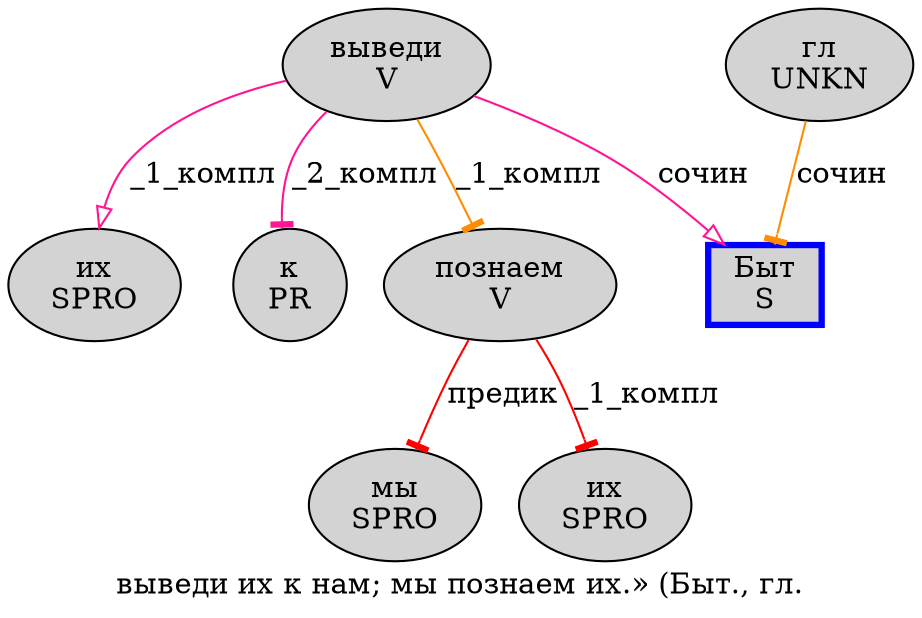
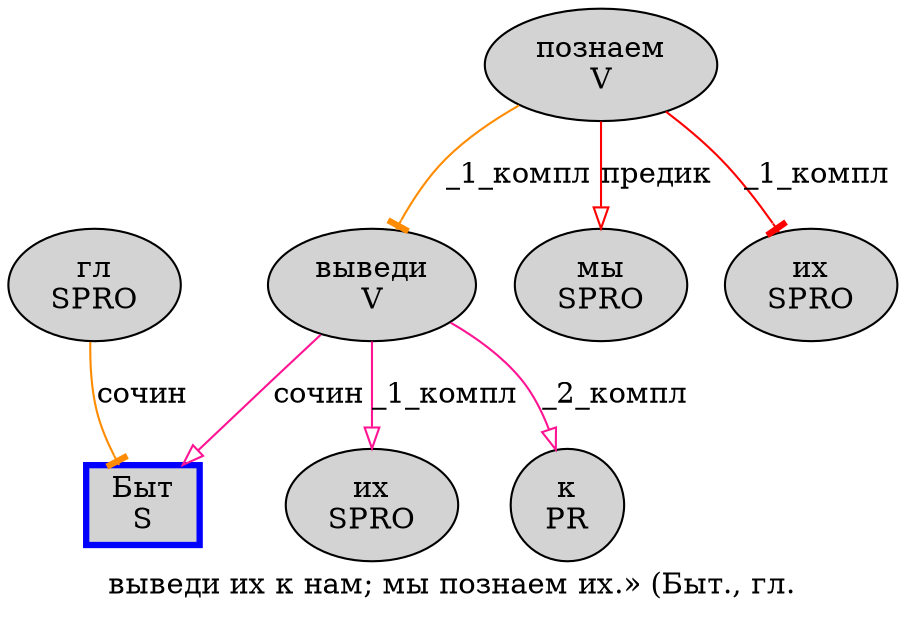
(820, 65) -> (95, 285)
(292, 160) -> (510, 367)
(445, 169) -> (451, 154)
(443, 389) -> (601, 164)
